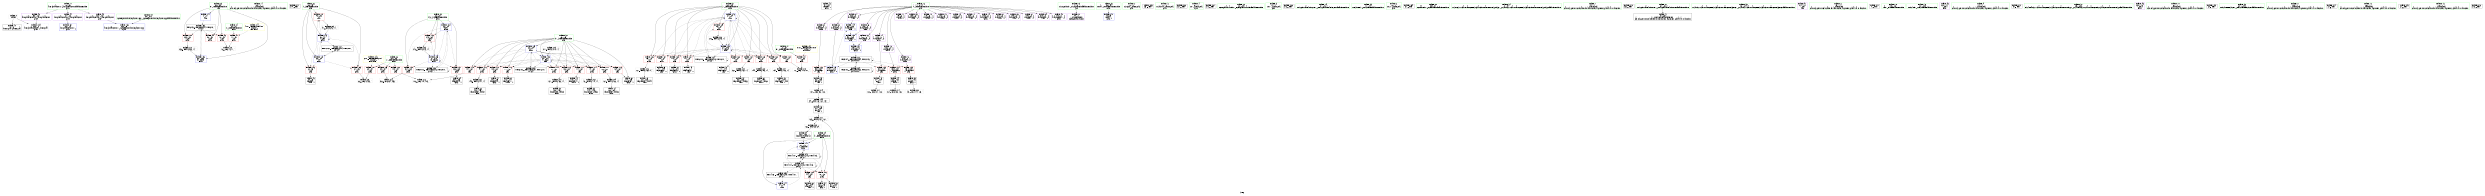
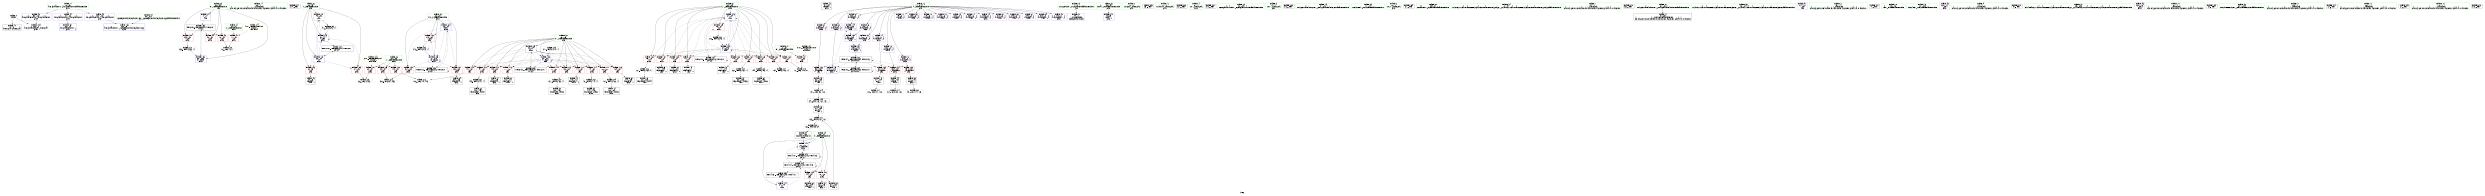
(605, 52) -> (593, 53)
(782, 81) -> none
